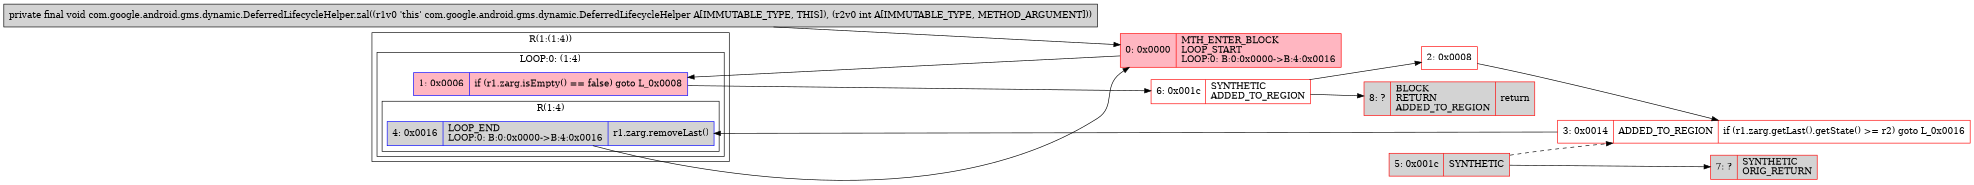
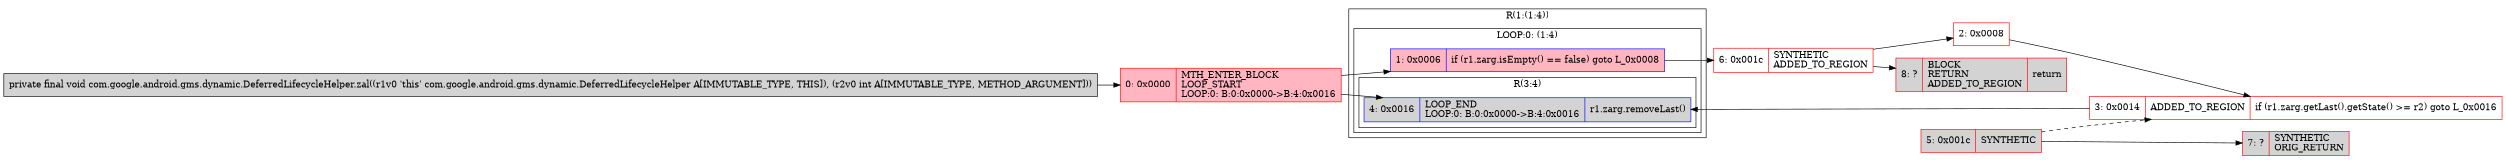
(551, 109) -> (1527, 85)
(877, 179) -> (1363, 96)
